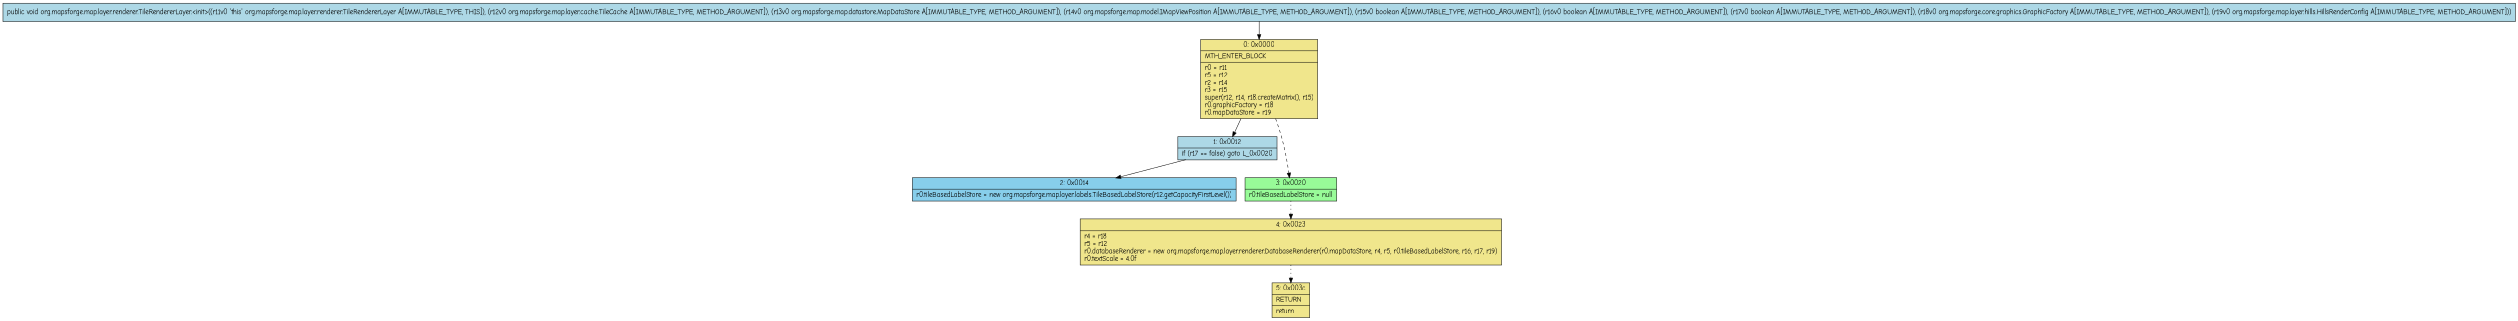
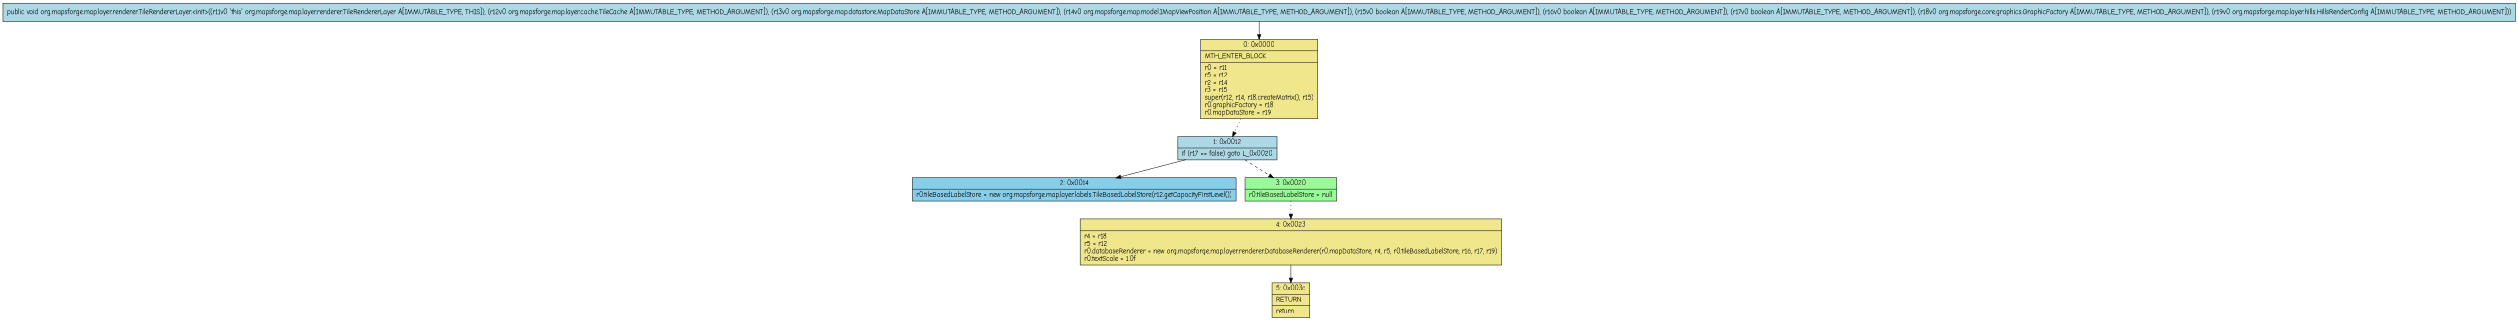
(1238, 125) -> (1238, 125)
(1284, 145) -> (1257, 167)
(1110, 259) -> (1110, 259)
(1291, 271) -> (1291, 271)
